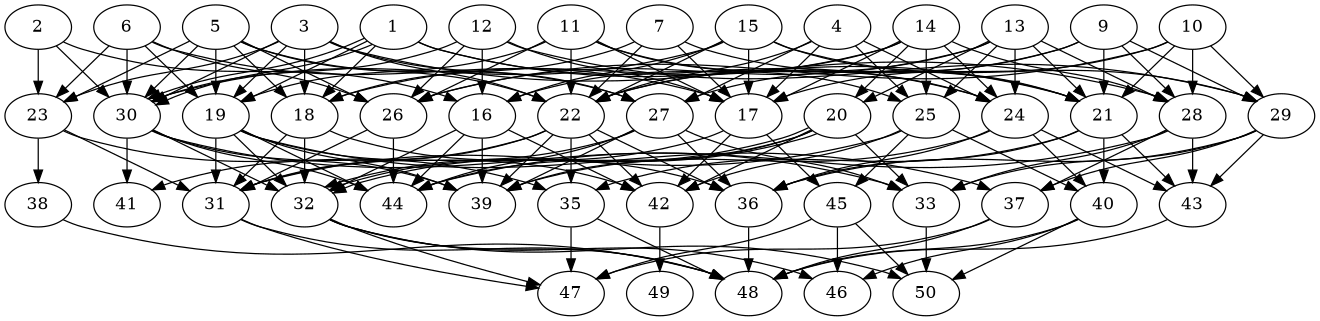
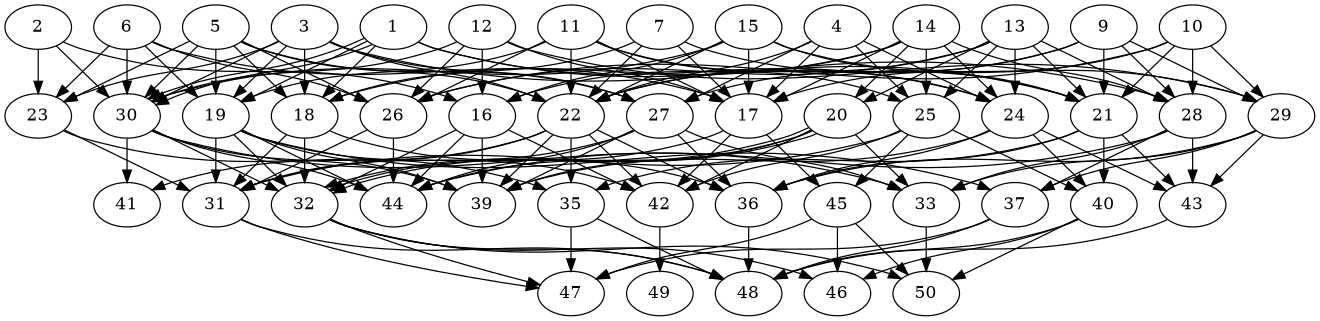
(38, 205) -> none
